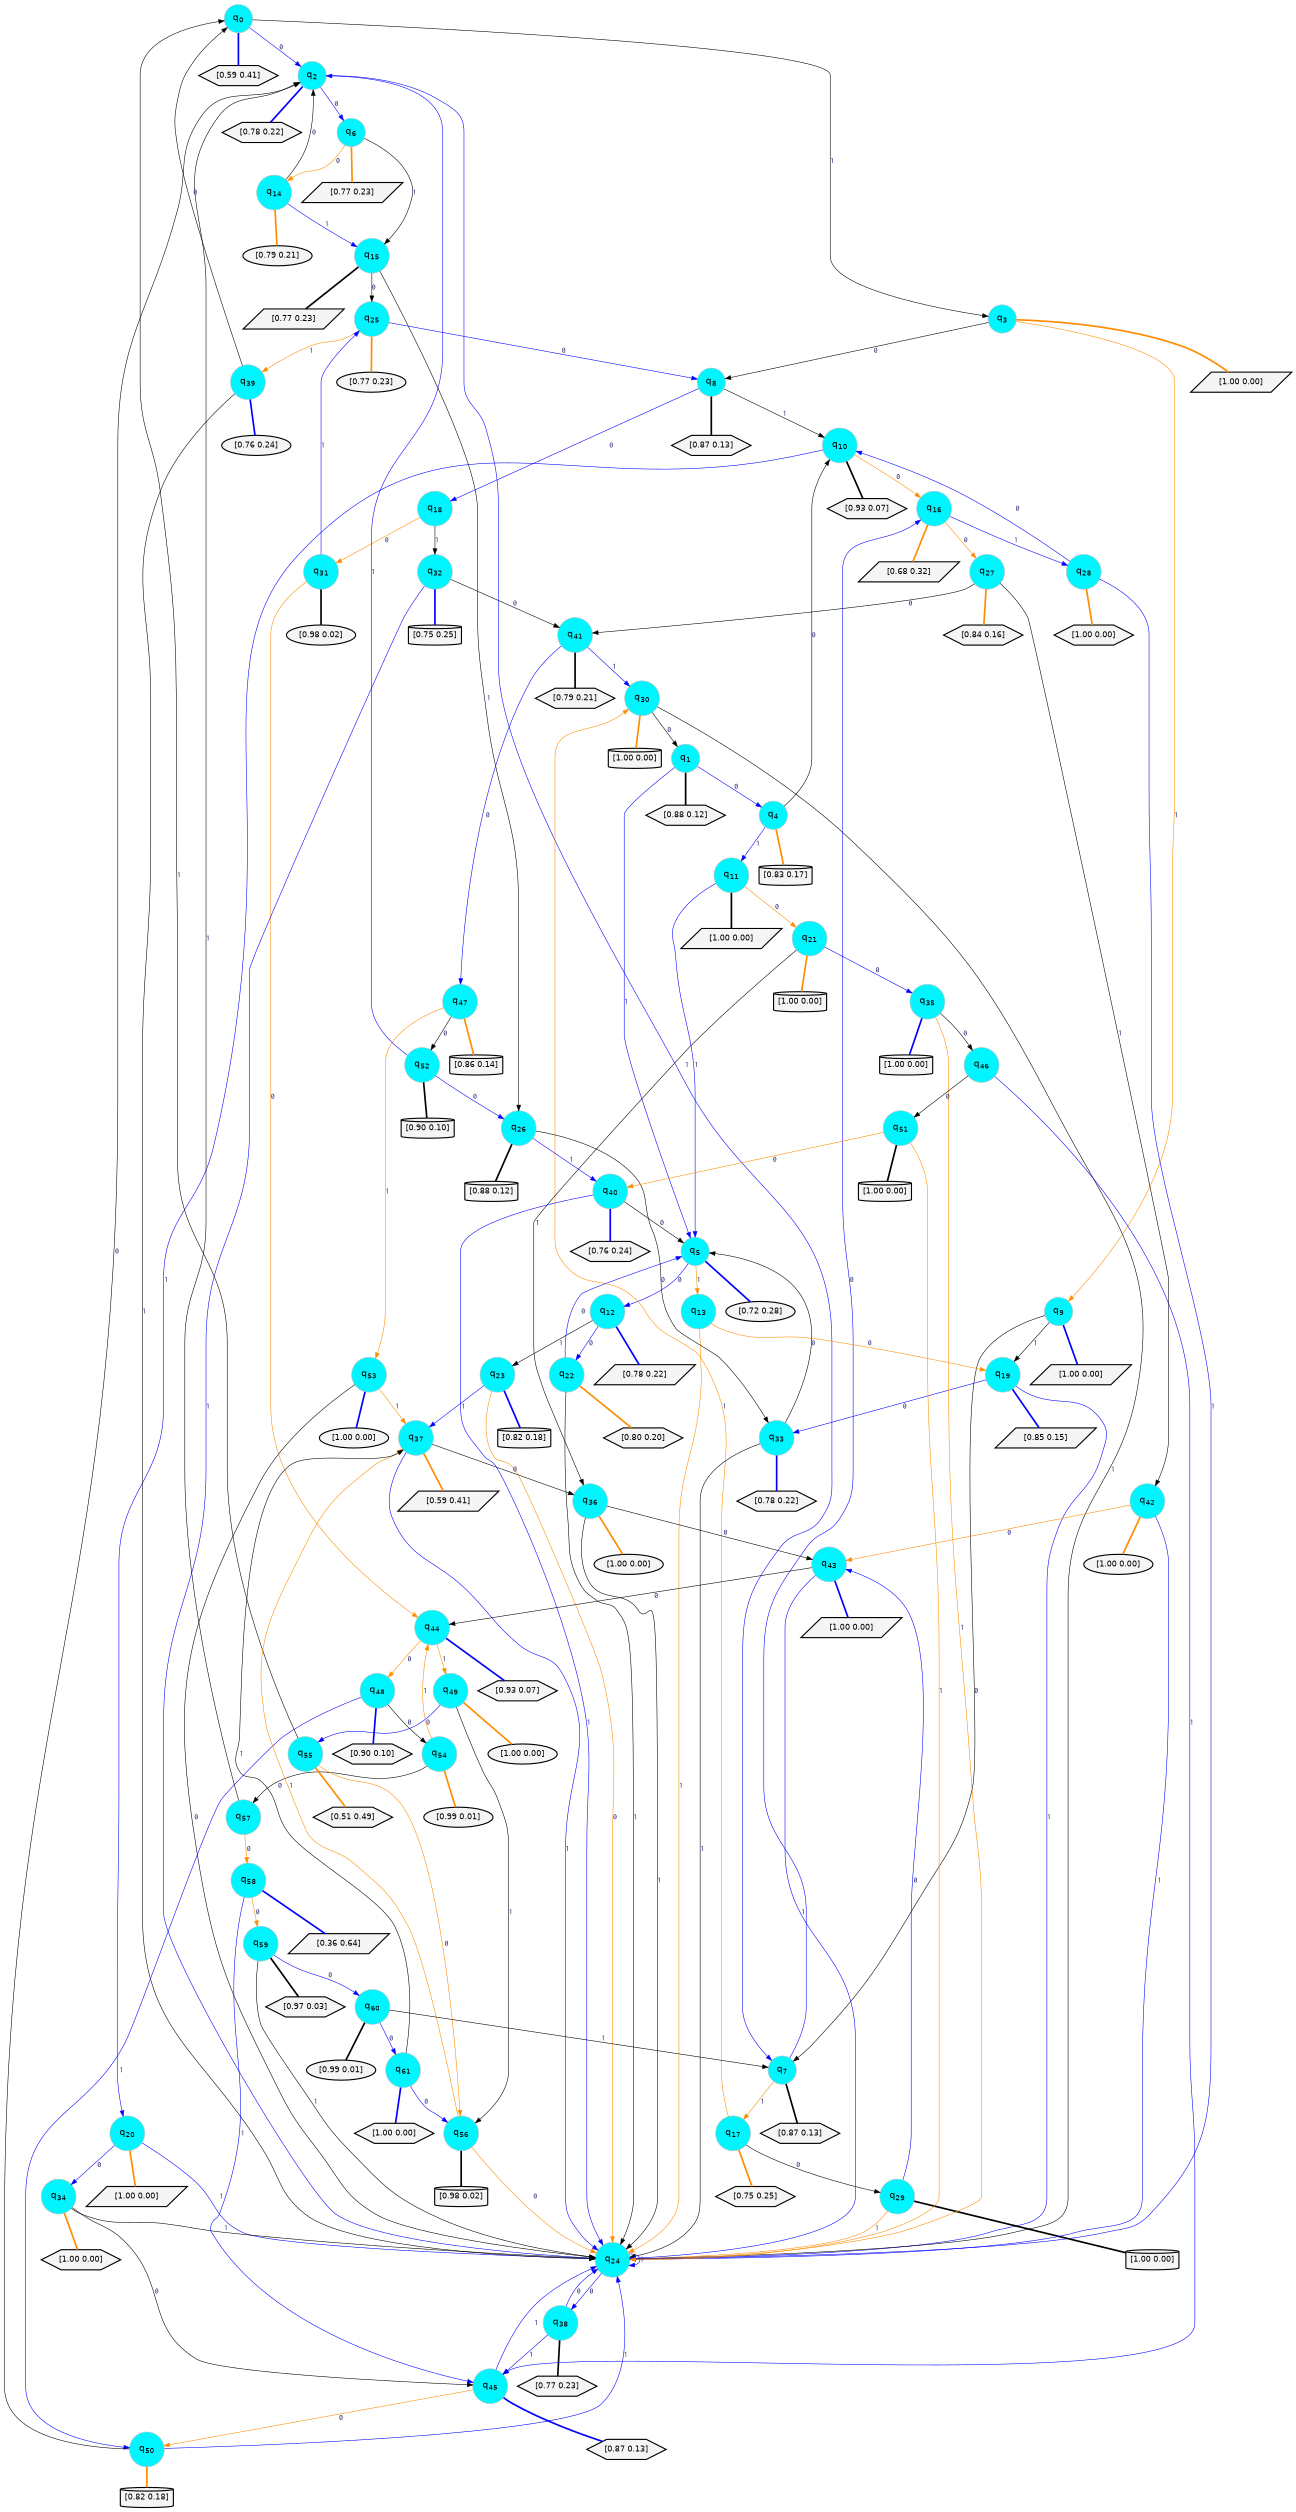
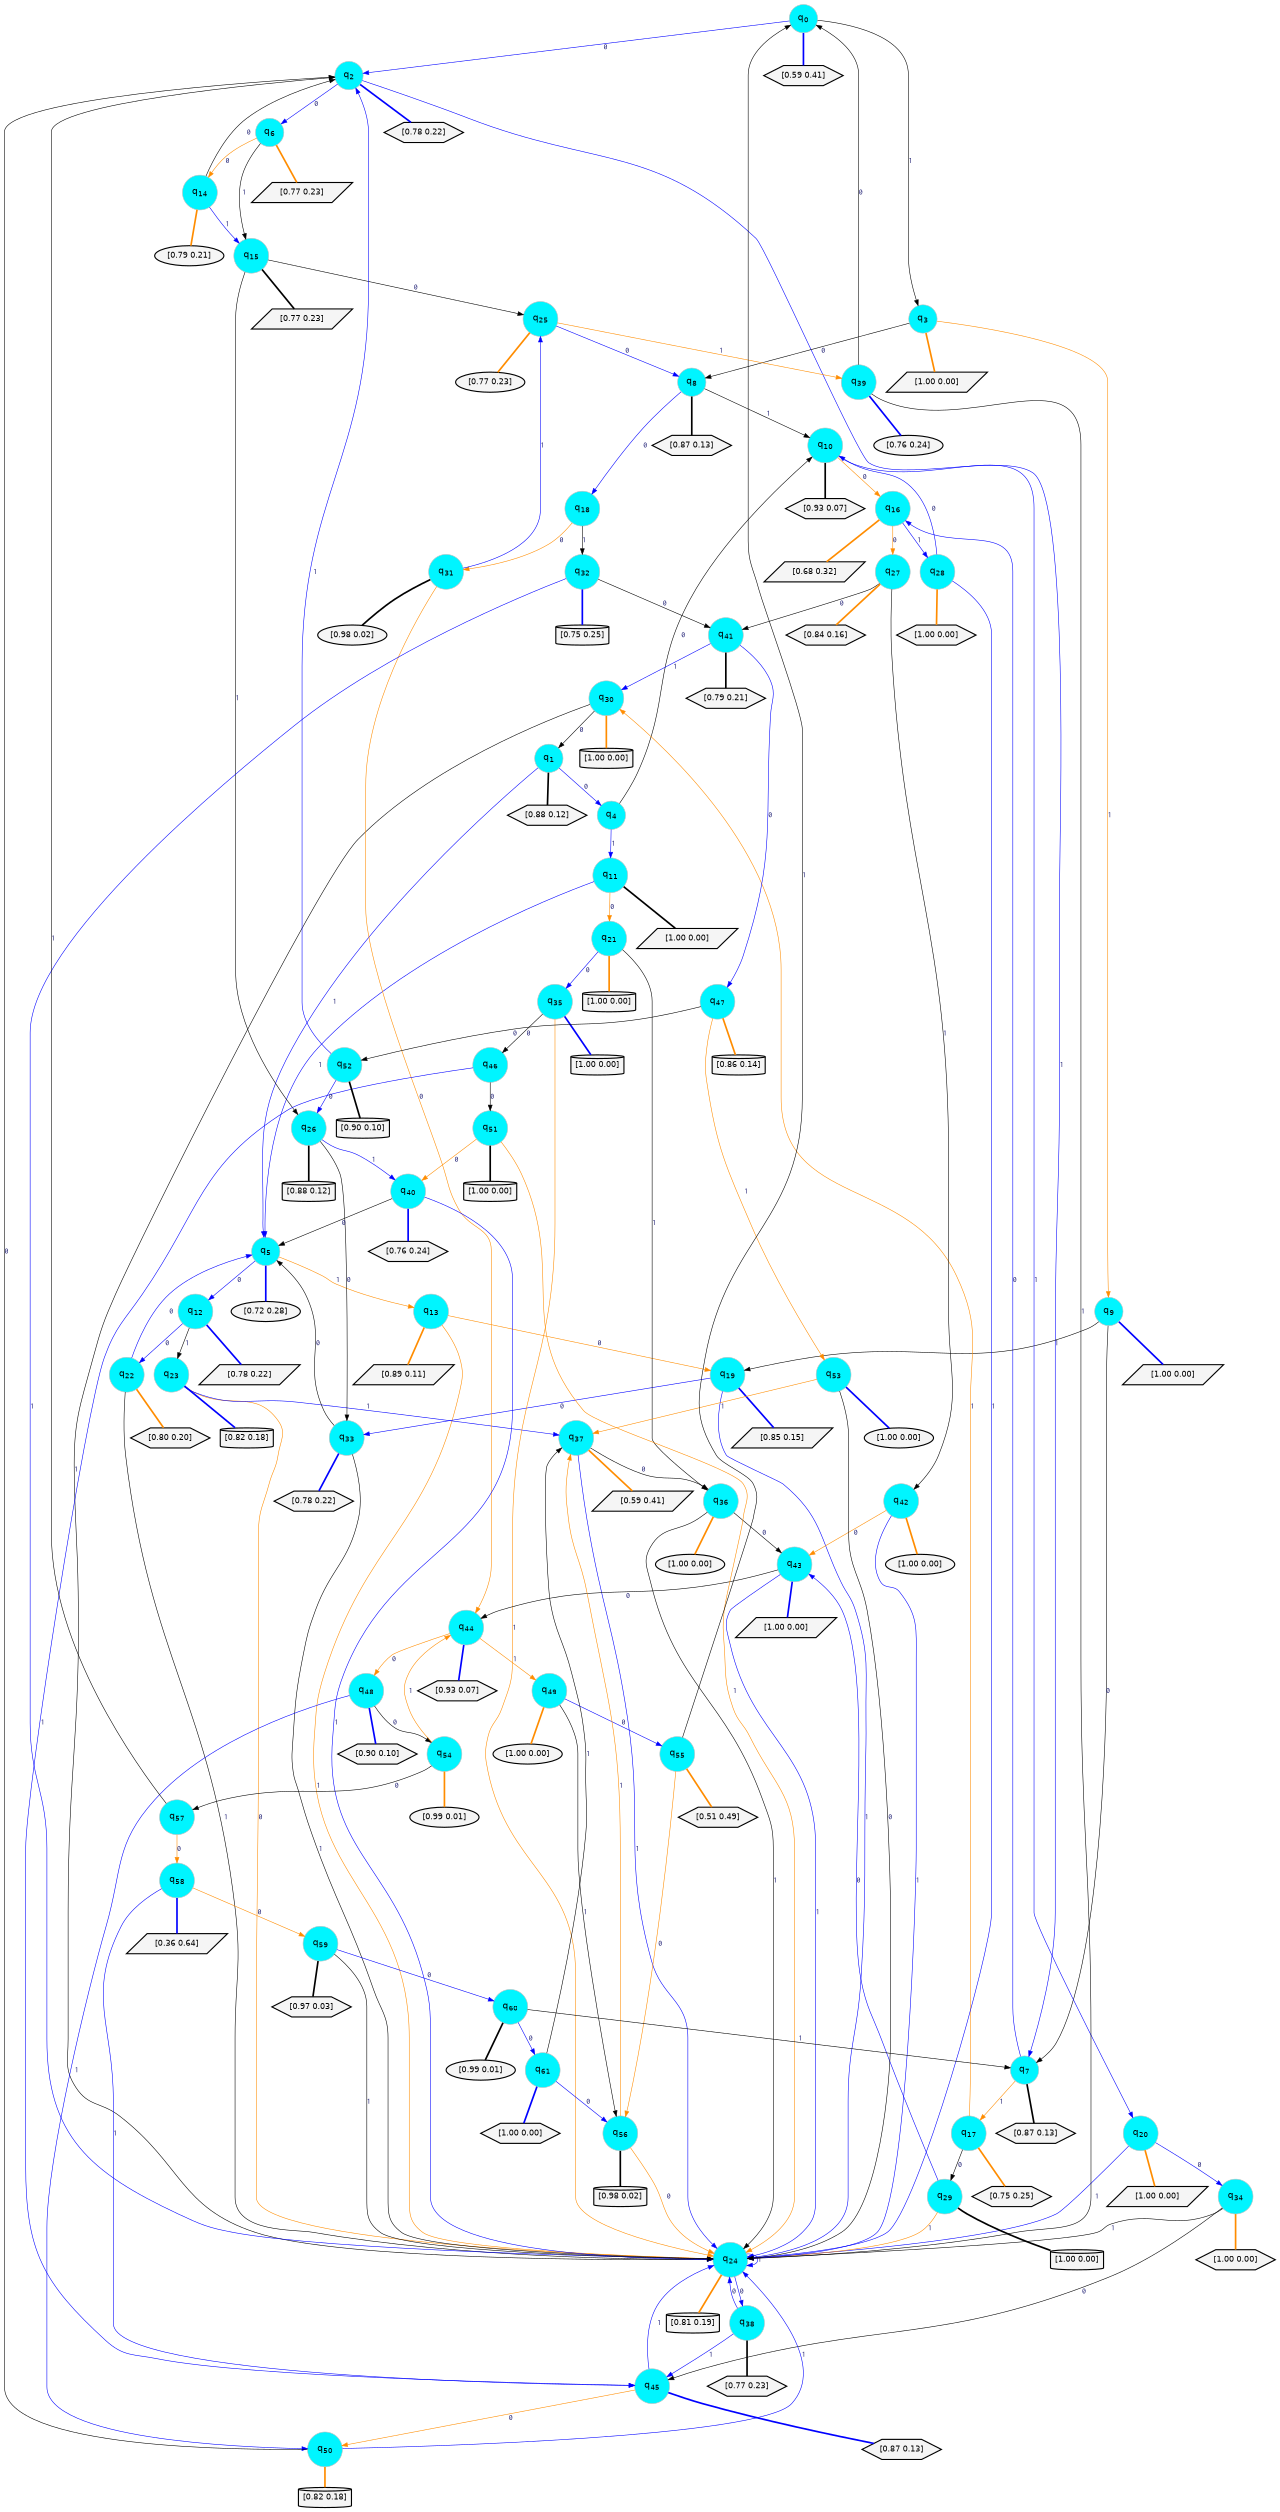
(786, 875) -> none
none -> (404, 1375)
none -> (693, 2323)
